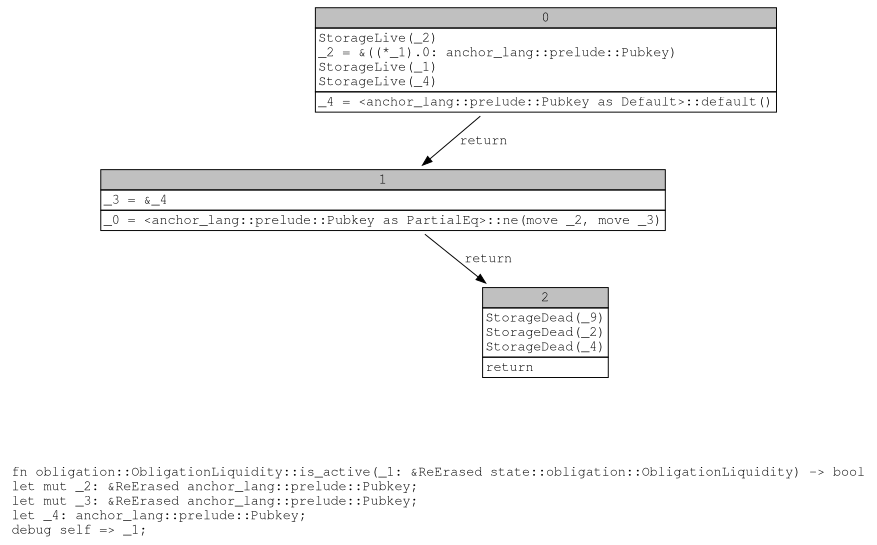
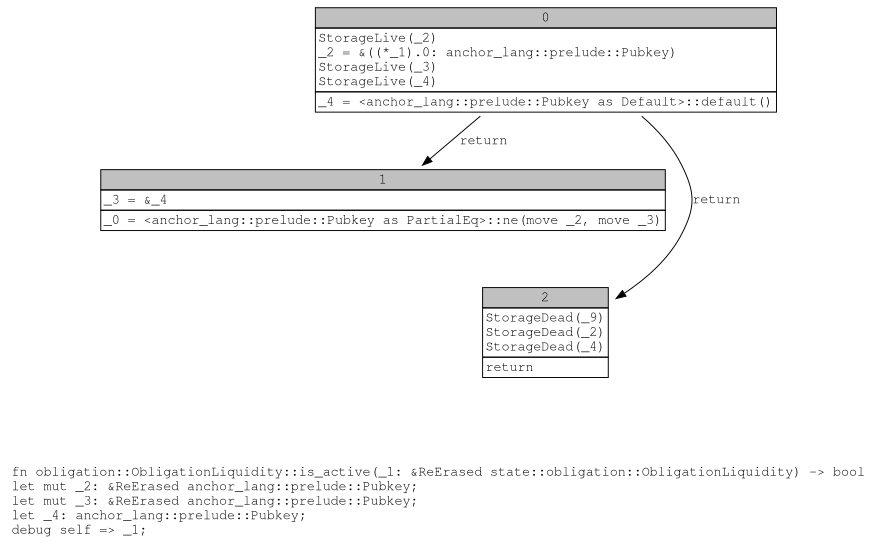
(378, 67) -> (378, 67)
(451, 256) -> (691, 209)
